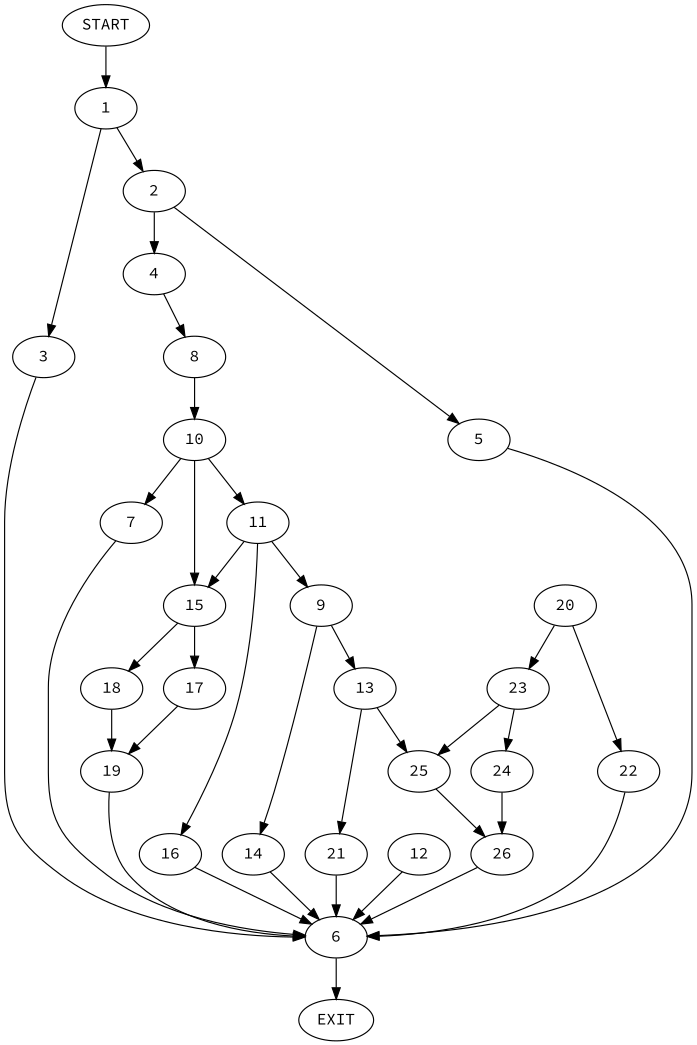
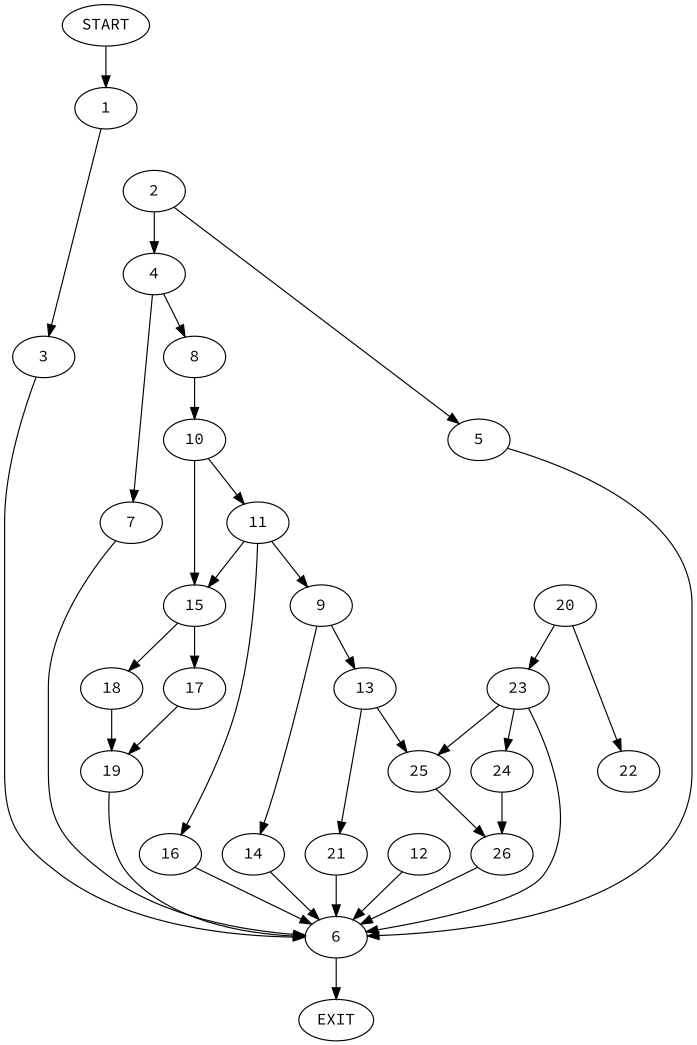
(127, 144) -> none
(166, 477) -> (143, 392)
(530, 906) -> (543, 875)
